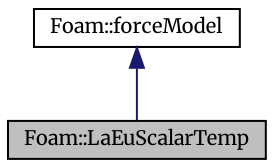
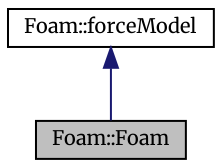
(137, 140) -> (111, 140)
